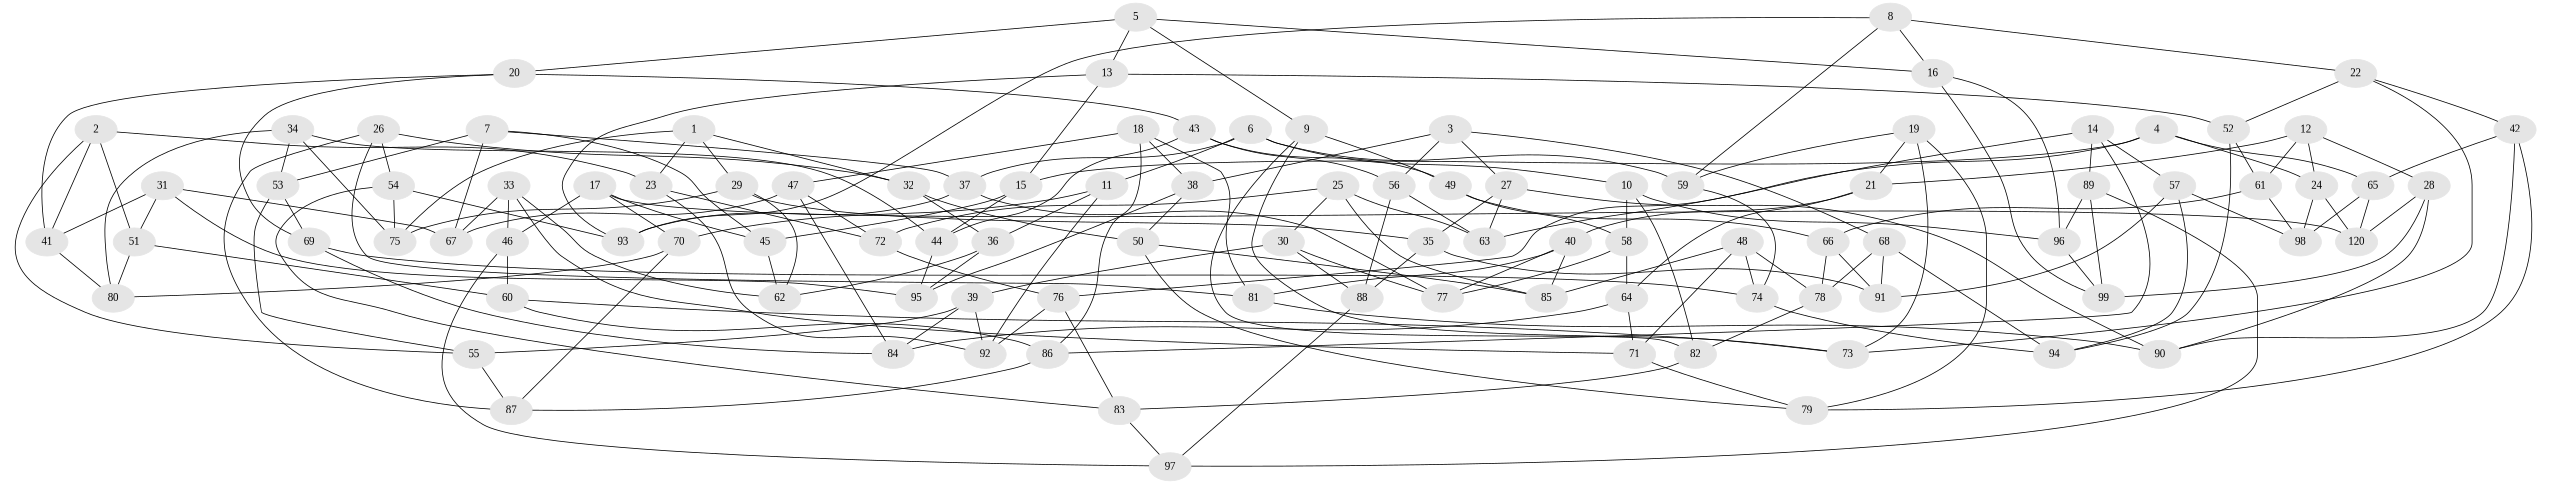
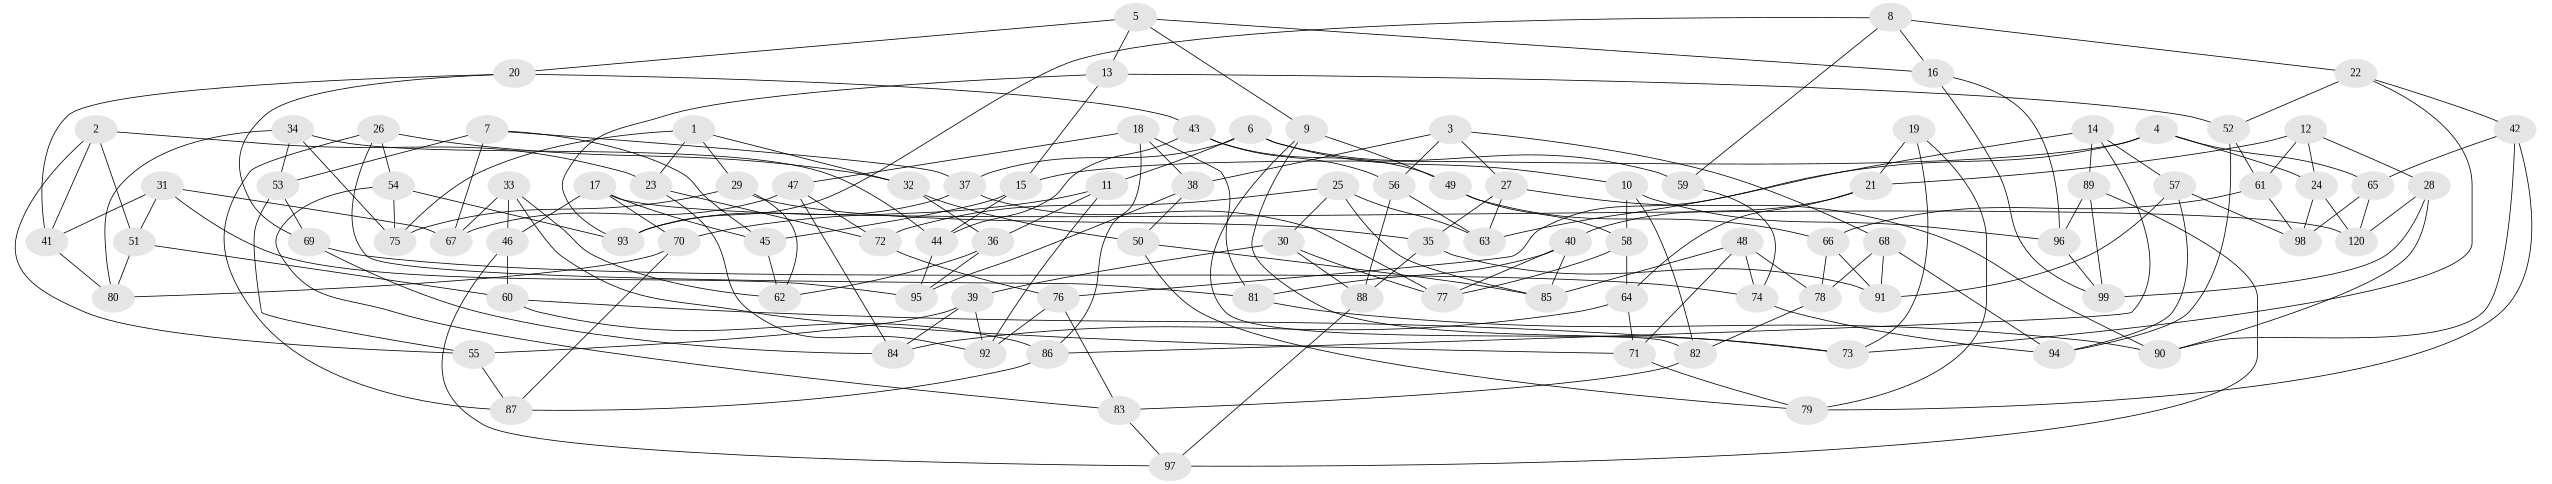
(1796, 151) -> none
